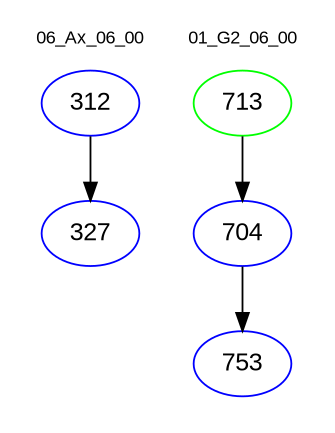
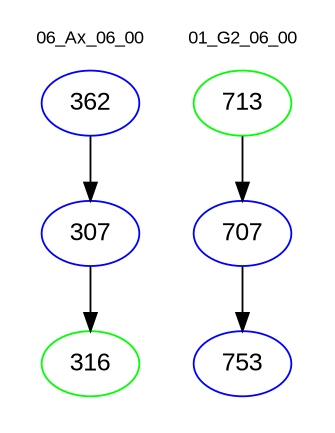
(90, 103) -> (90, 103)
(90, 233) -> (90, 233)
(243, 233) -> (243, 233)
none -> (90, 364)
